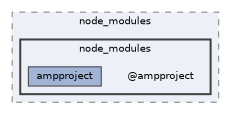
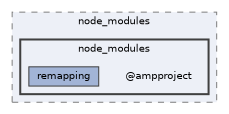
(65, 76) -> (64, 76)
